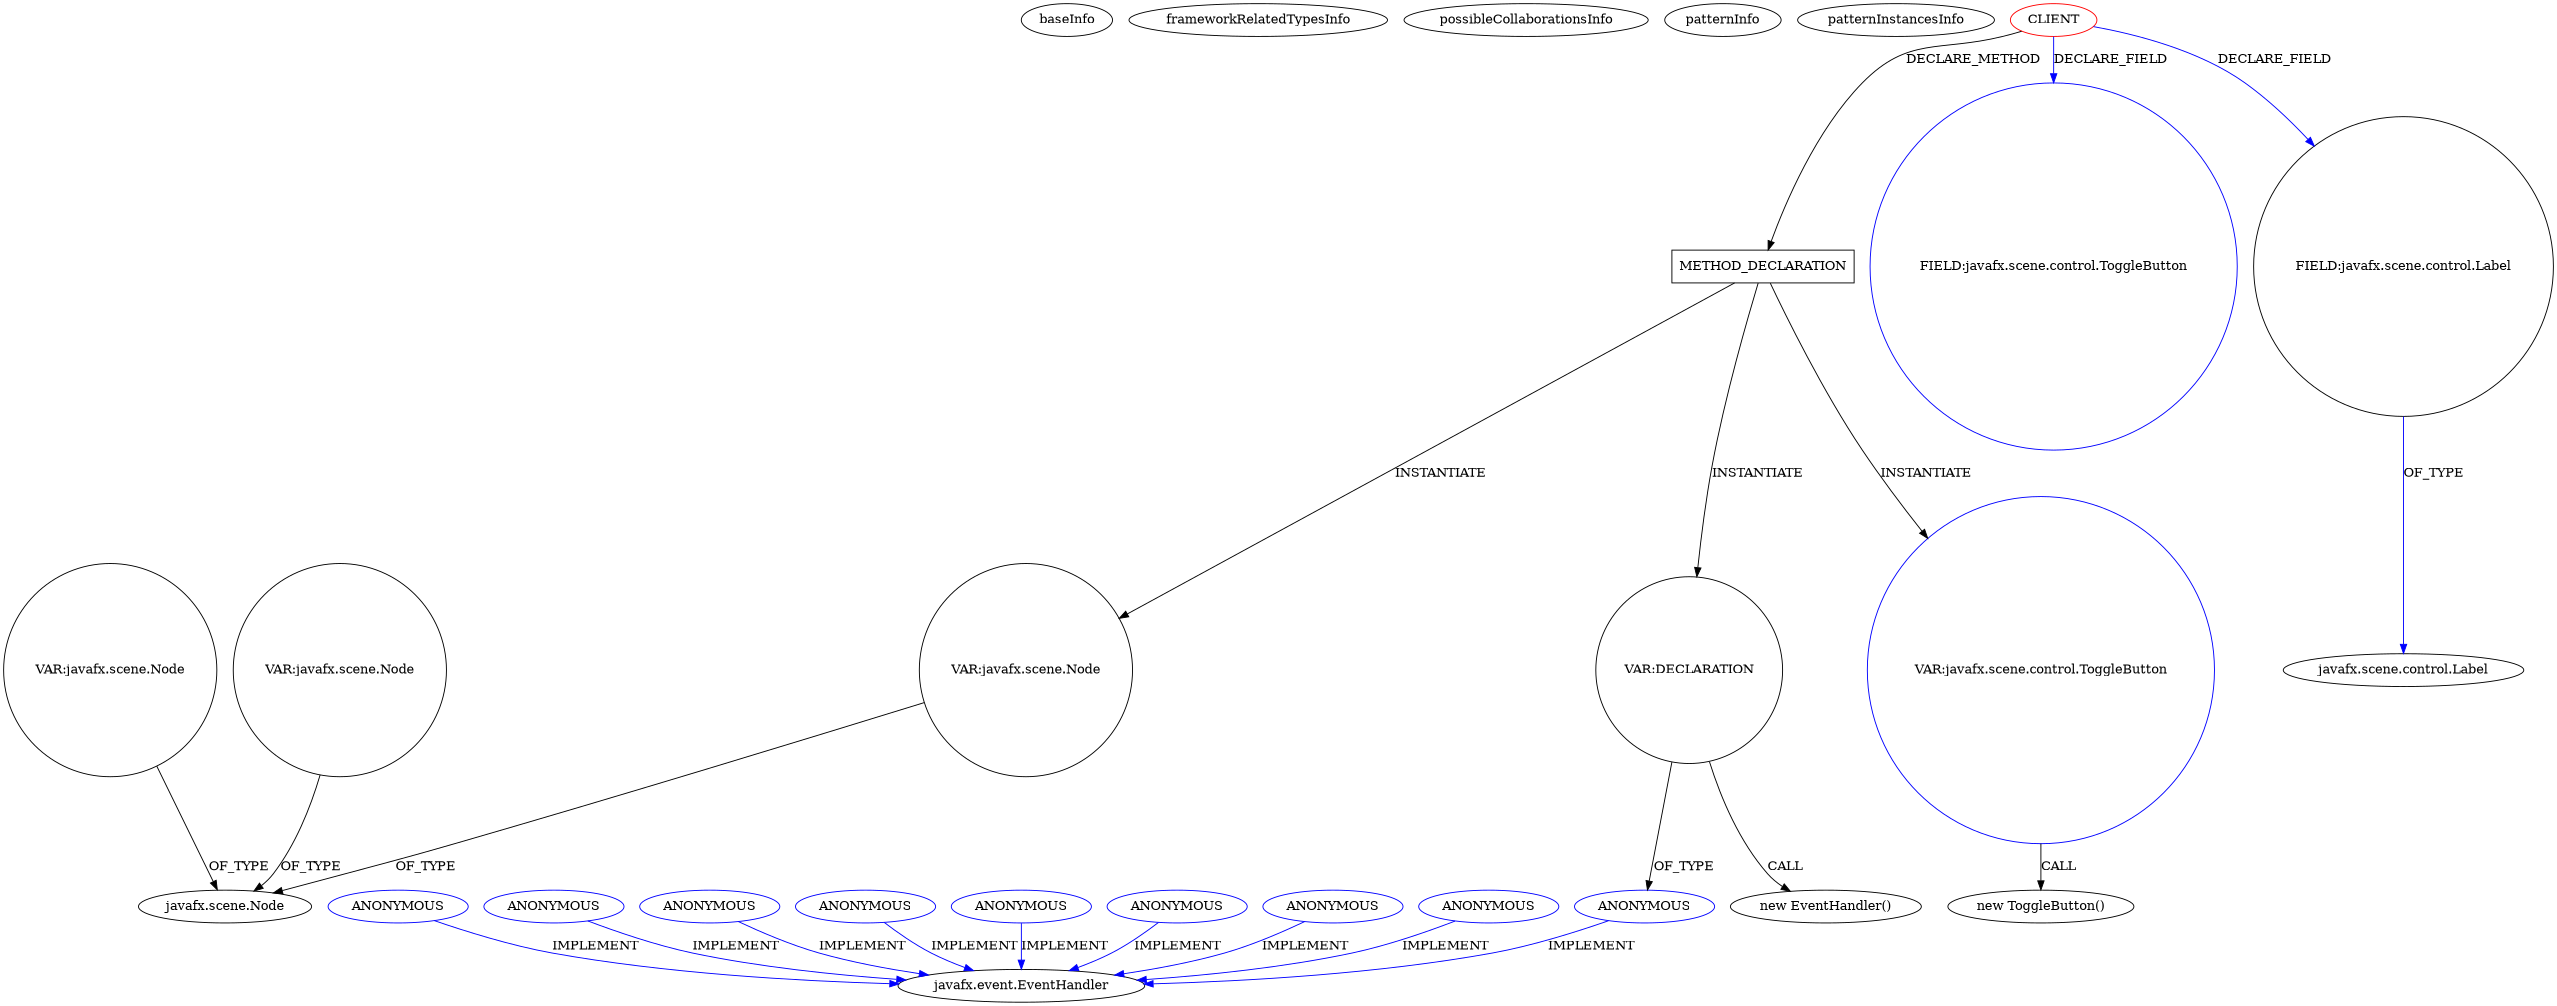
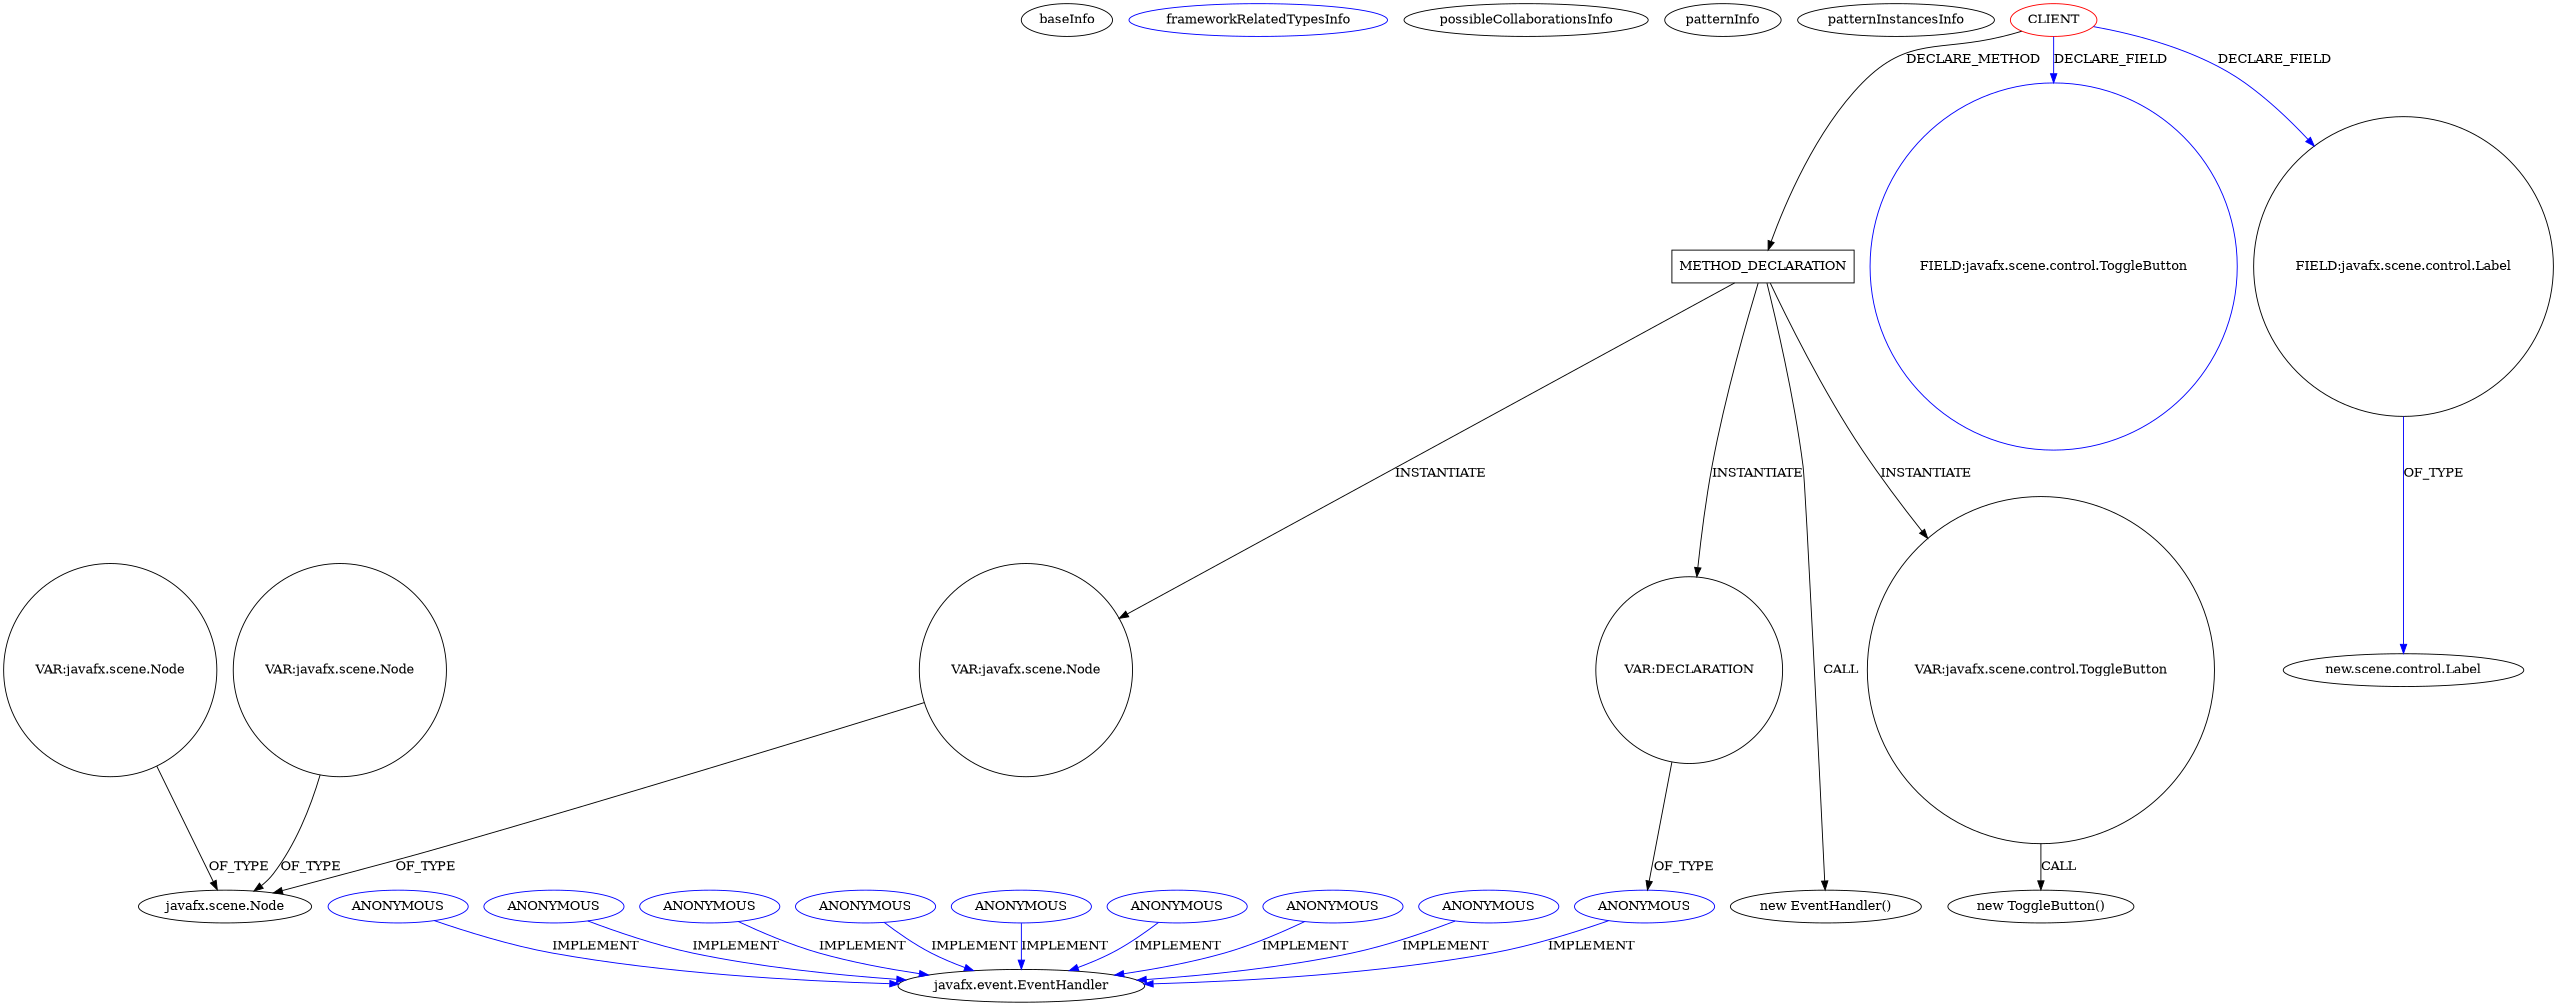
(1258, 20) -> (1258, 20)
(2041, 670) -> (2041, 670)
(2404, 670) -> (2404, 670)
(1737, 829) -> (1810, 580)
